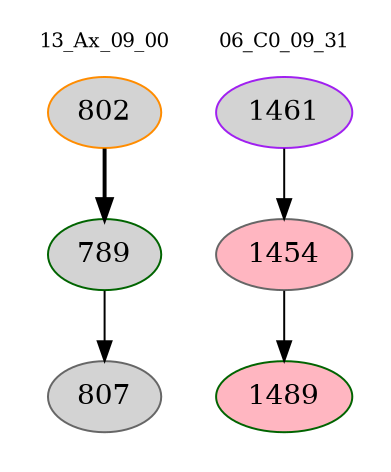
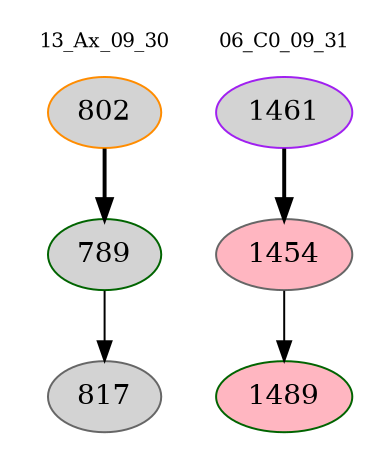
(105, 42) -> (105, 42)
(284, 174) -> (284, 174)
(105, 397) -> (105, 397)
